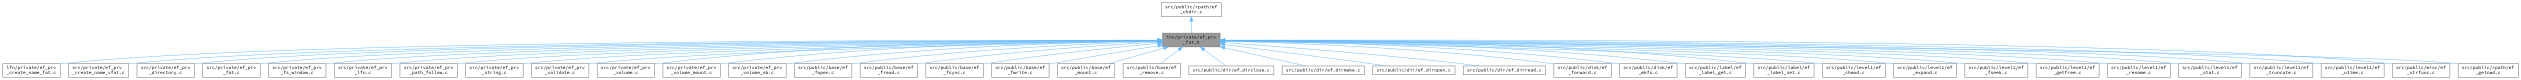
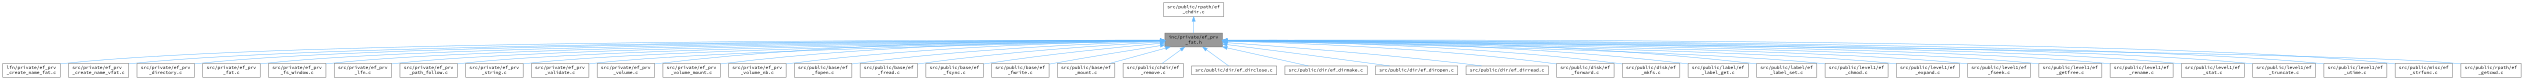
(1152, 70) -> (1153, 70)
